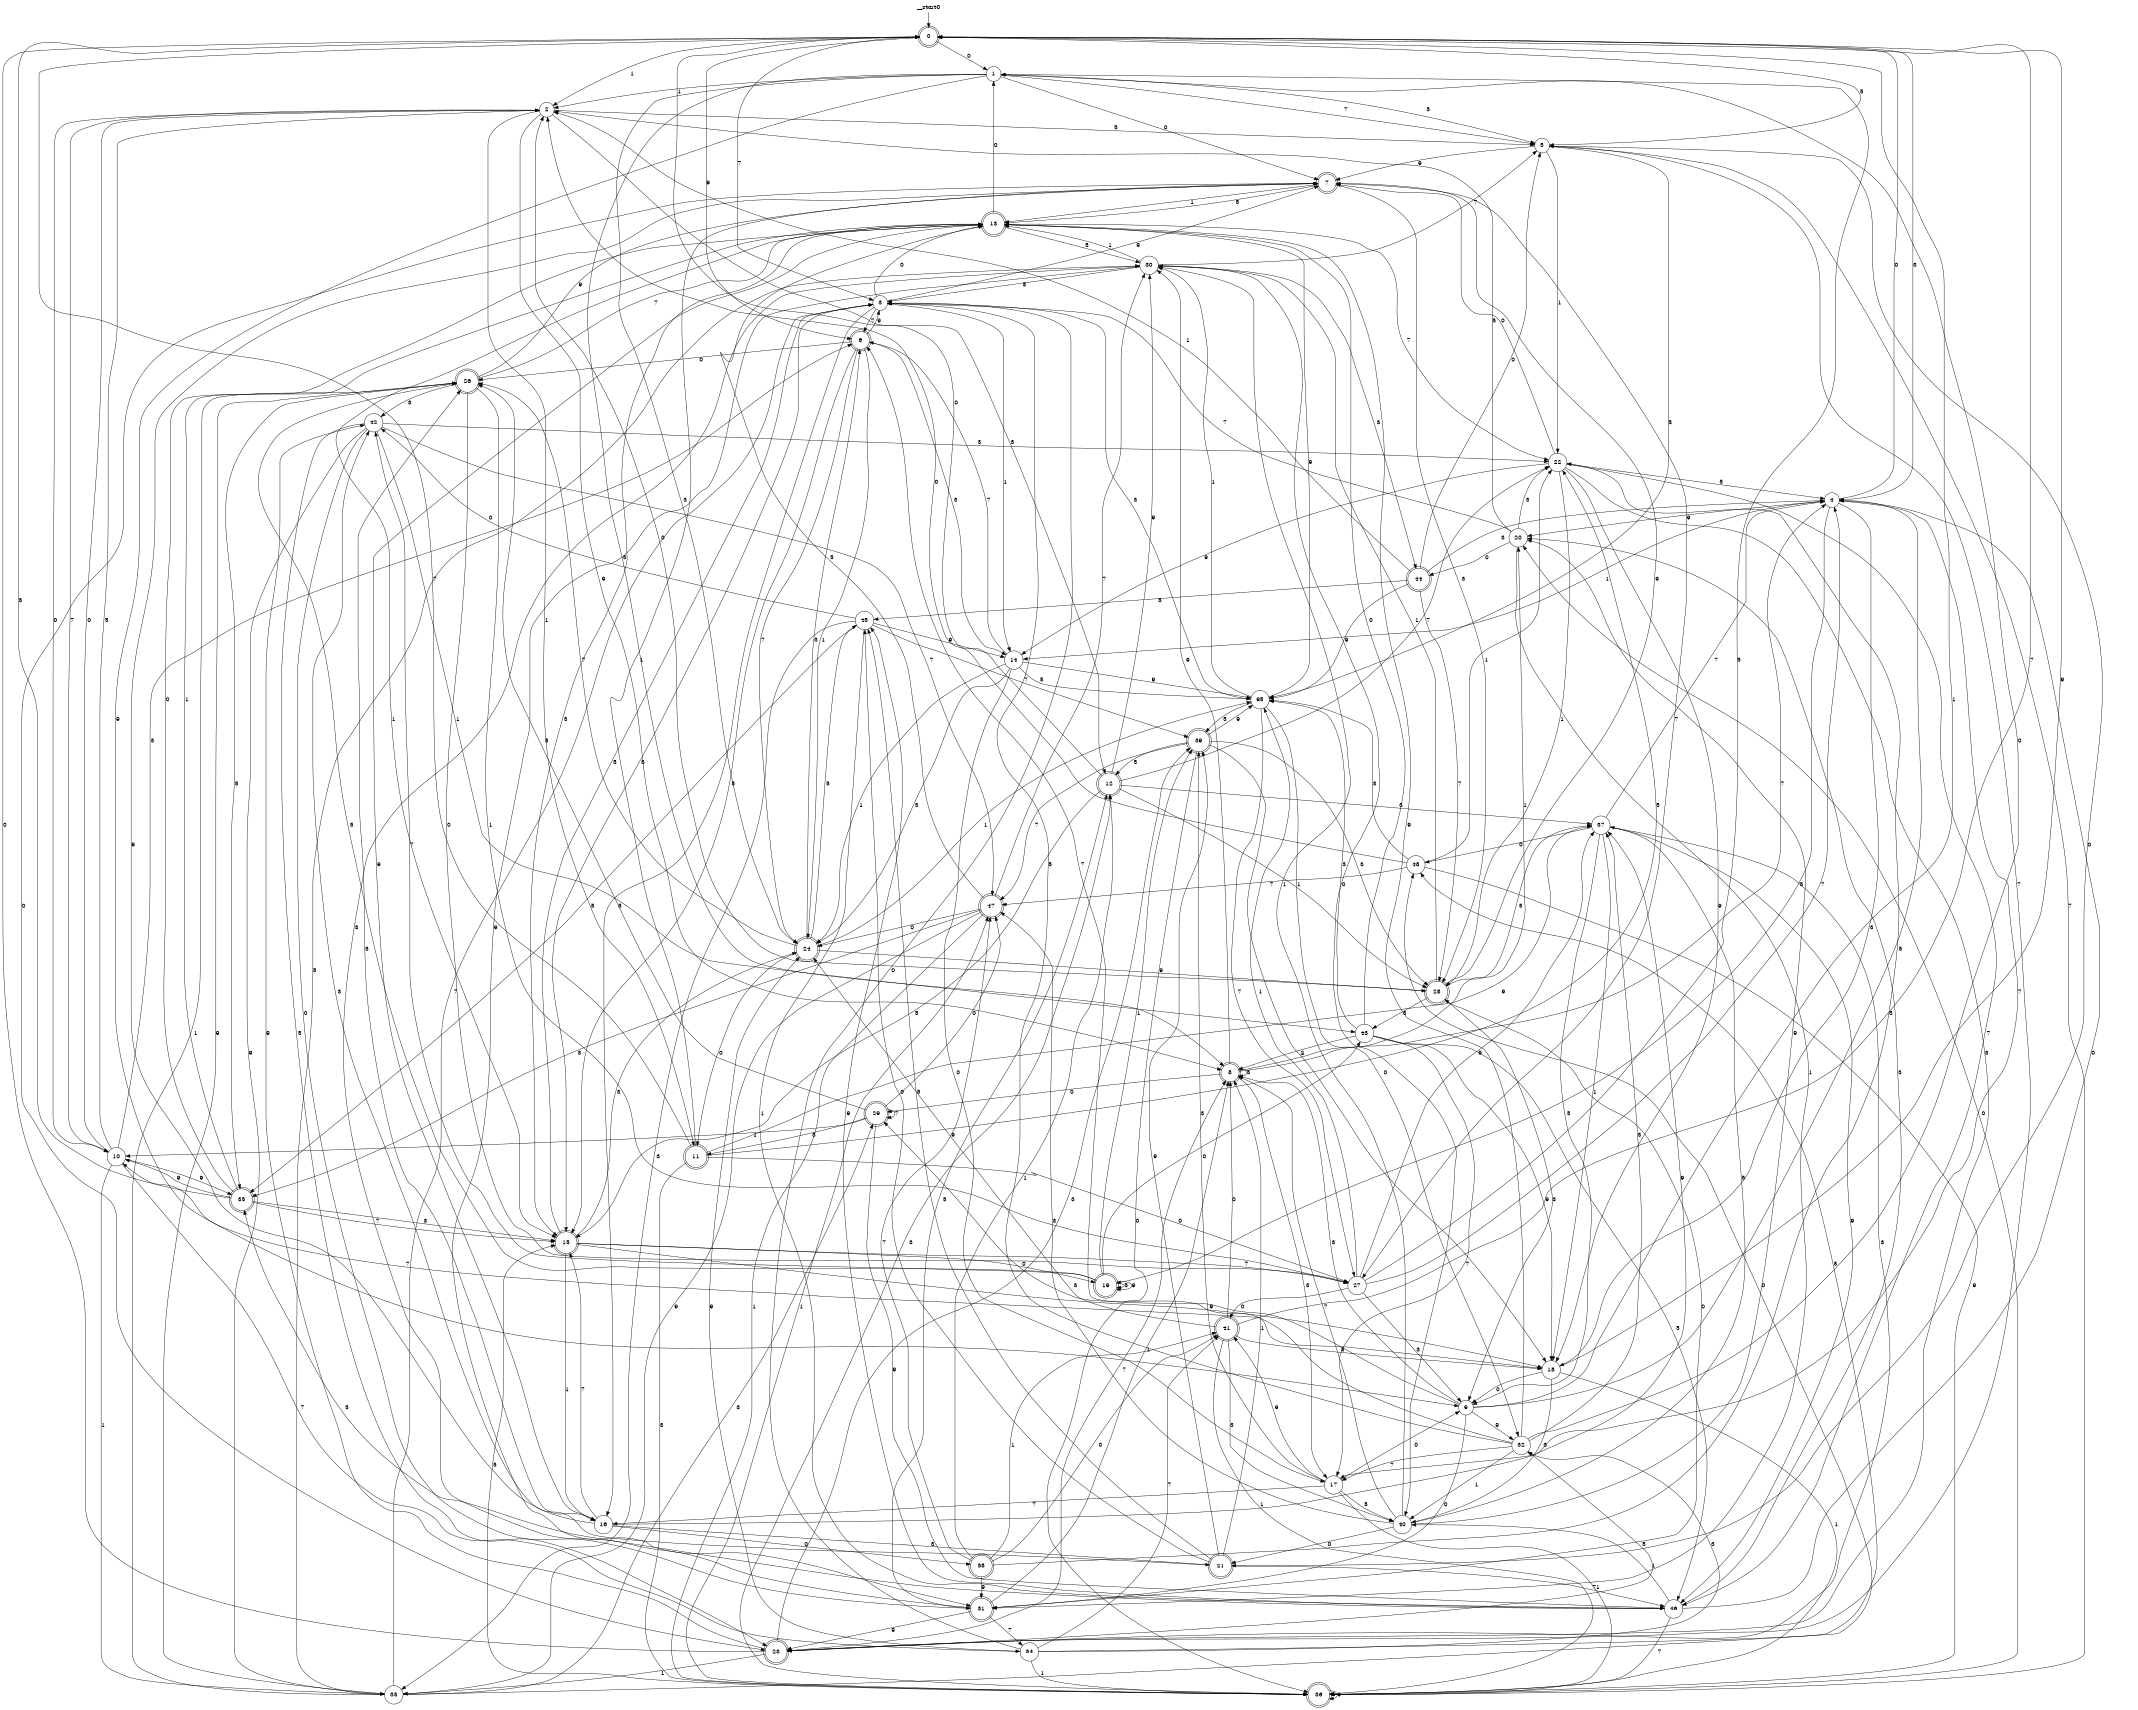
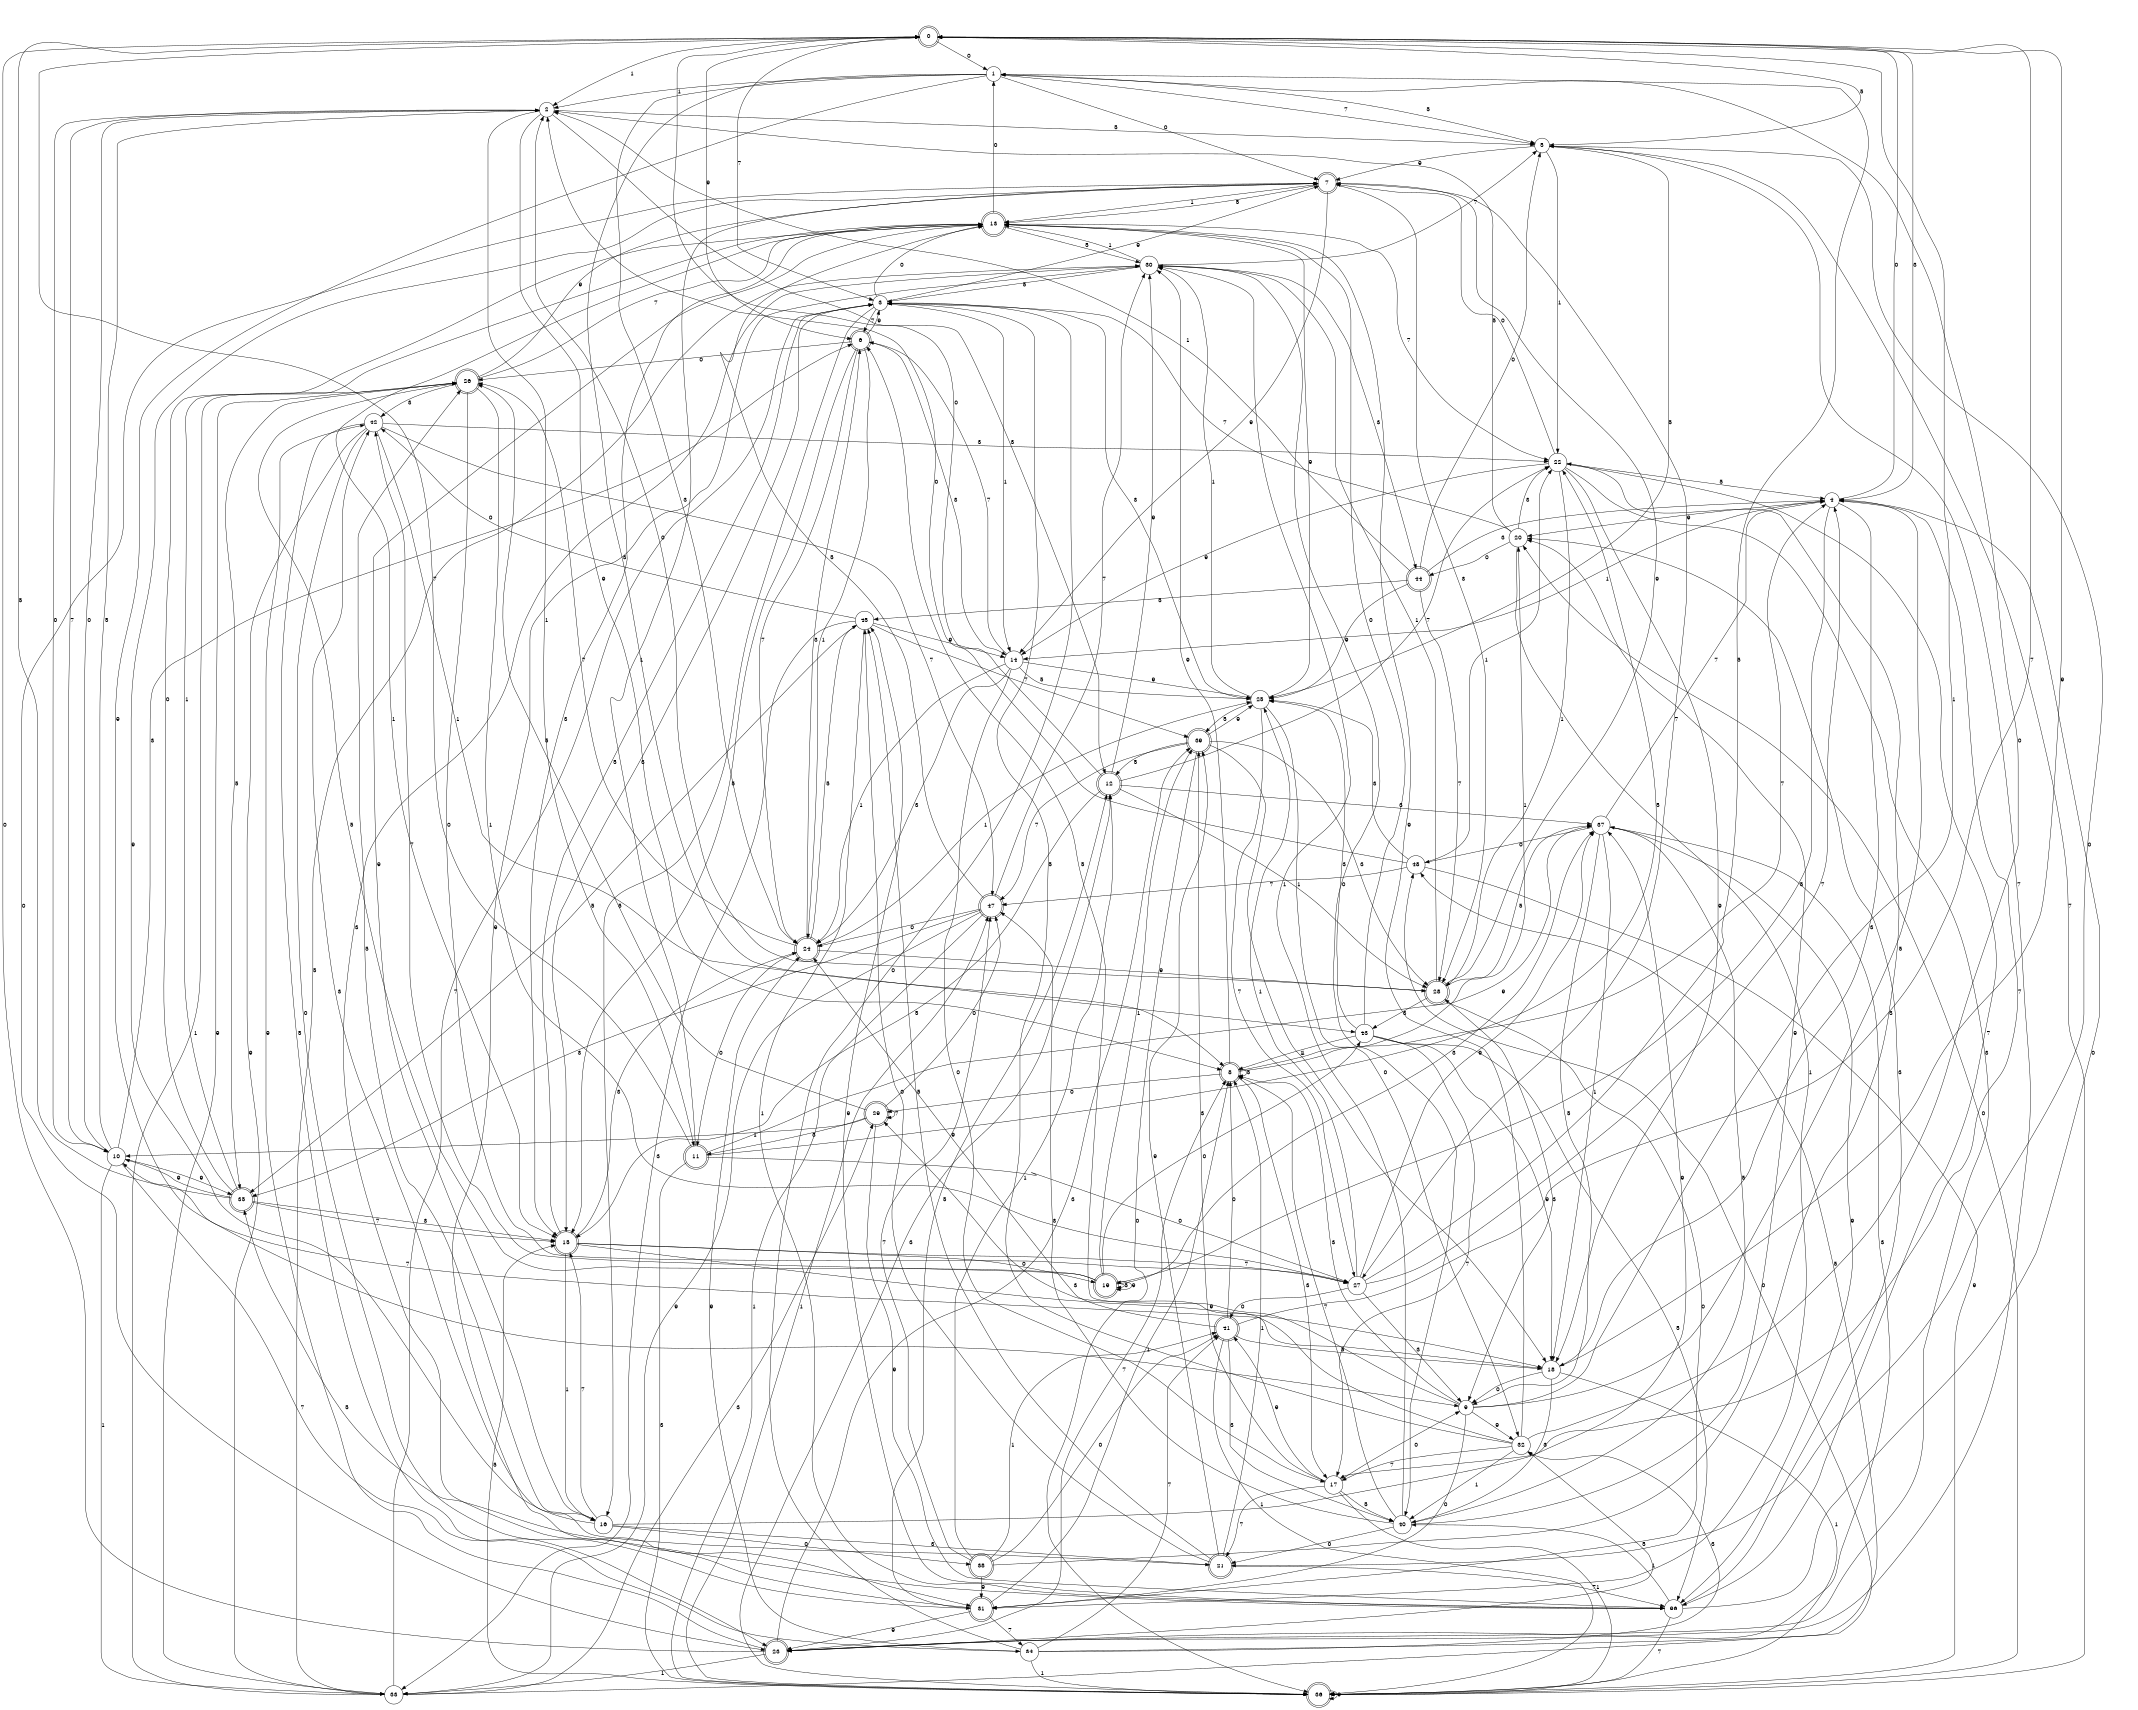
(929, 8) -> none
none -> (1218, 444)
(1260, 700) -> (1260, 700)
(1083, 865) -> (1083, 865)
(1639, 1162) -> (1372, 1098)
(971, 1505) -> (1259, 1497)
(1674, 1609) -> (1674, 1609)
